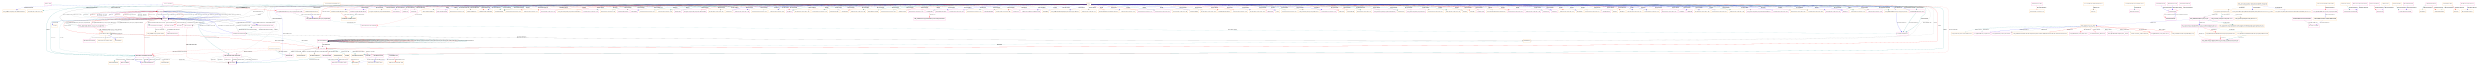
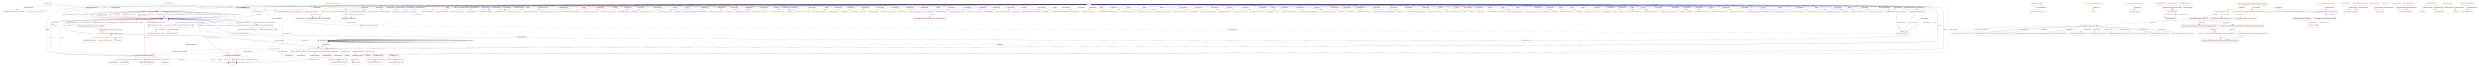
(300, 15) -> (323, 24)
(166, 23) -> none
